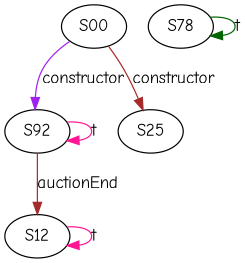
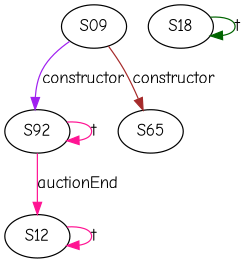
(94, 27) -> (94, 27)
(181, 27) -> (181, 27)
(151, 131) -> (151, 131)
(37, 178) -> (37, 178)
